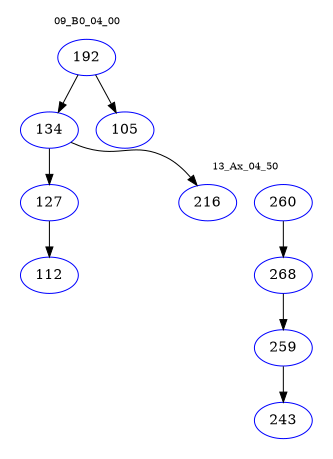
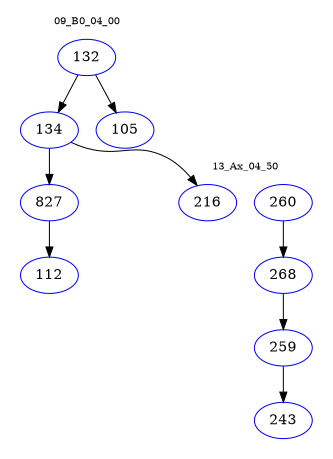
(87, 57) -> (87, 57)
(49, 203) -> (49, 203)
